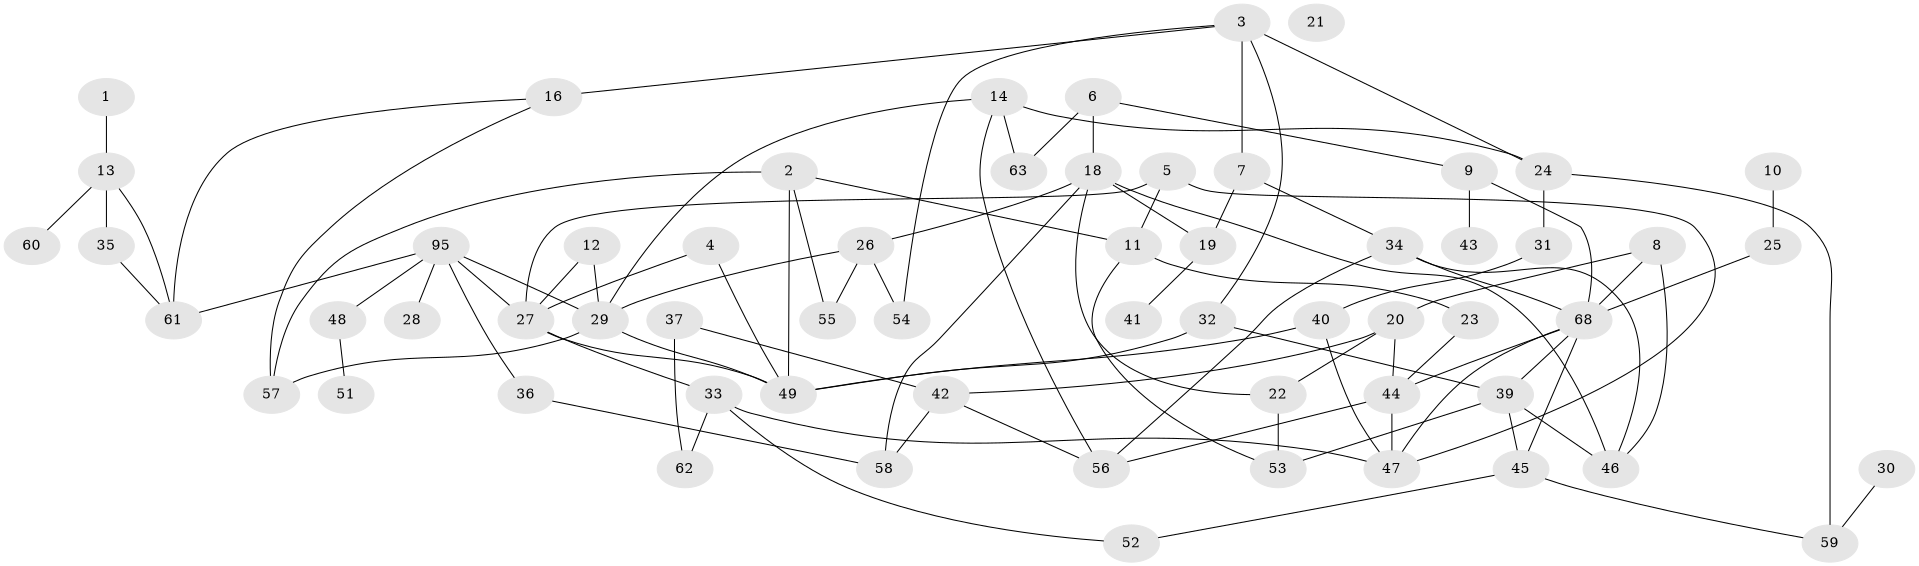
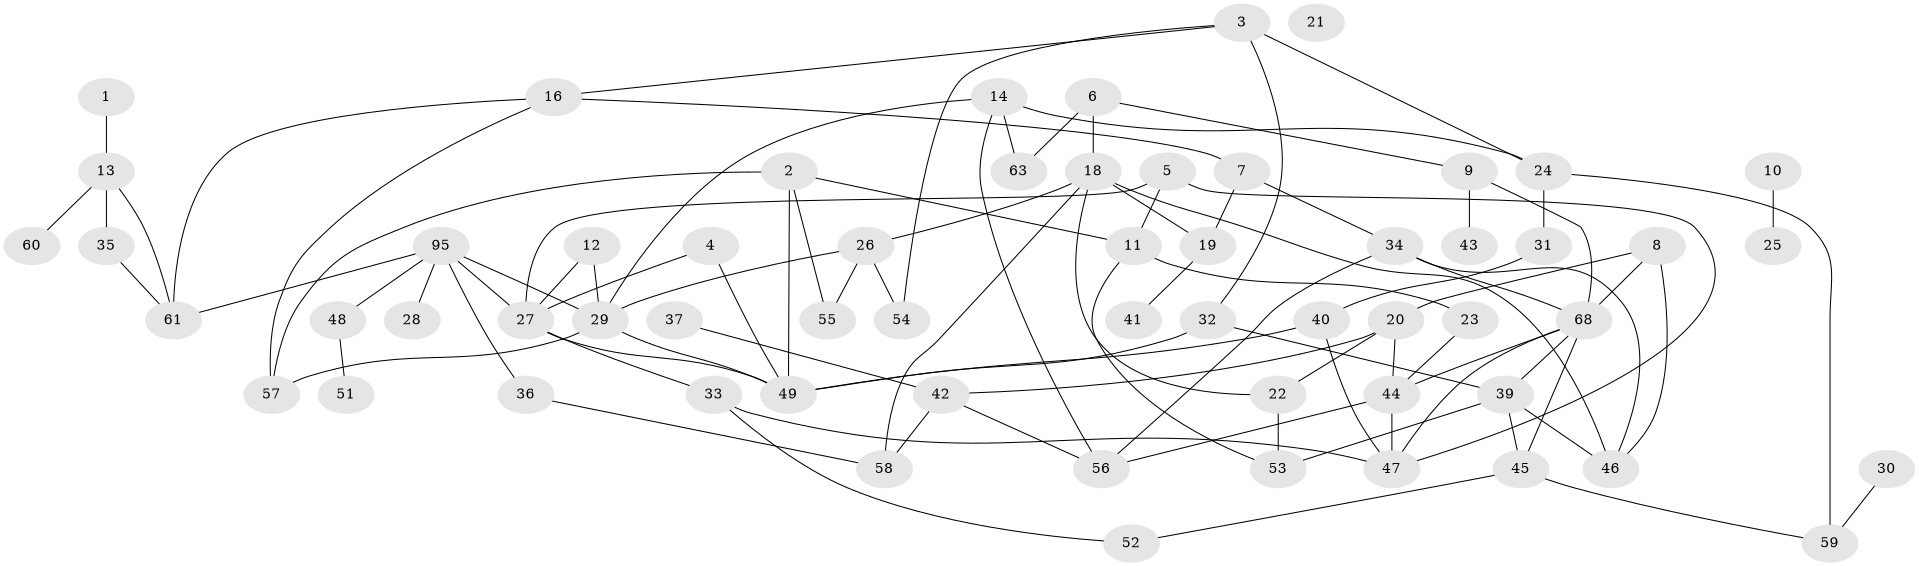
(1242, 97) -> (903, 117)
(1679, 283) -> none
(685, 469) -> none
